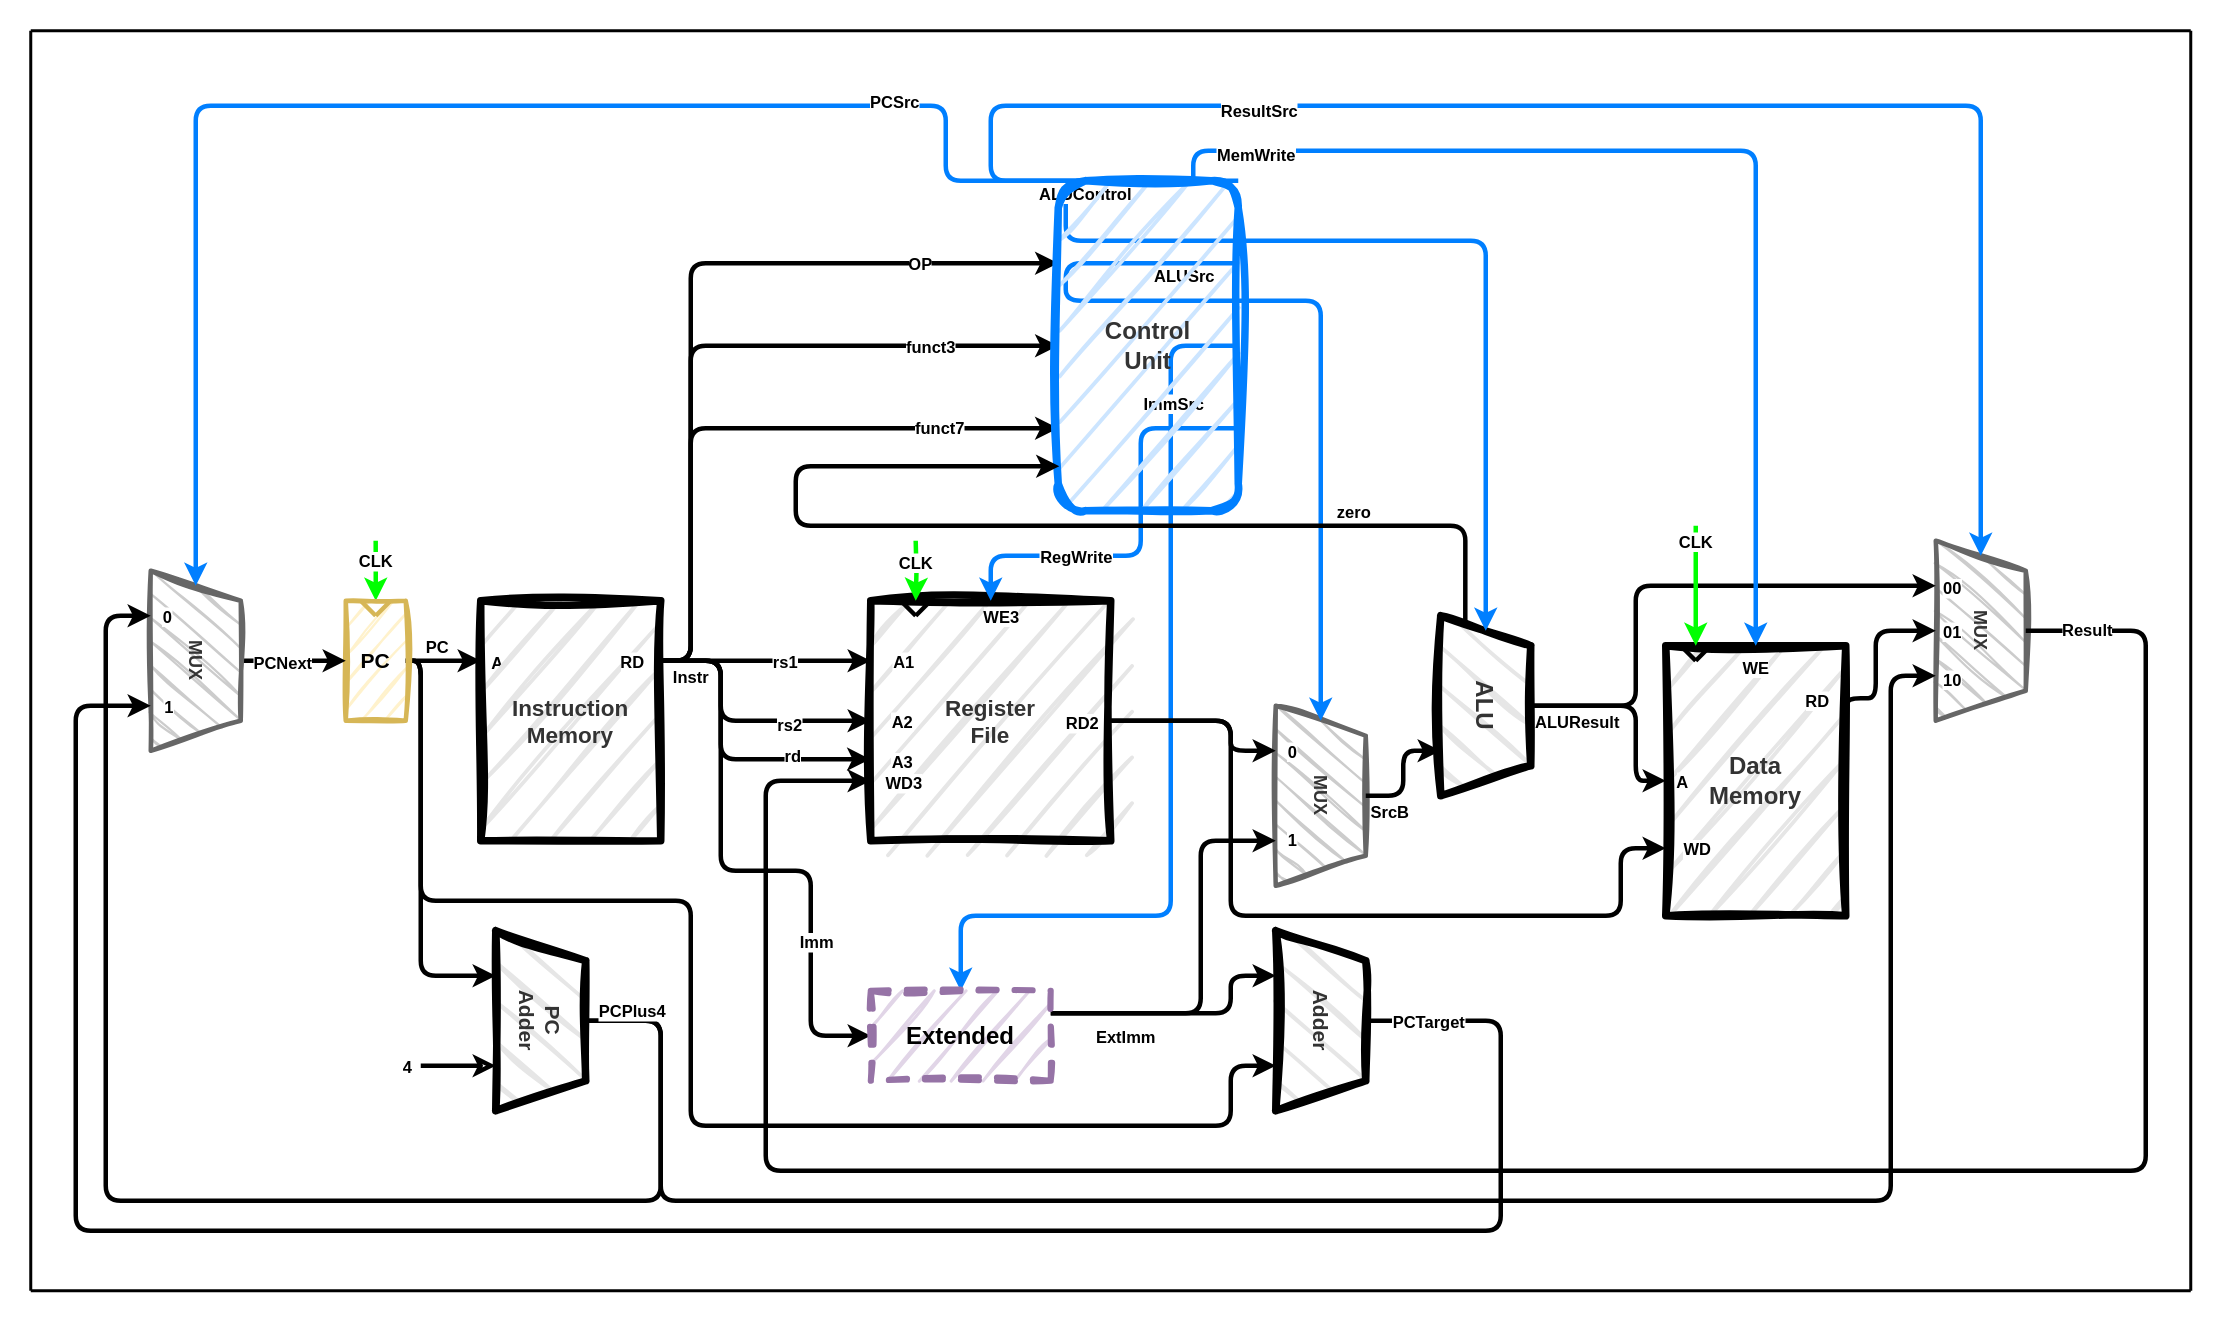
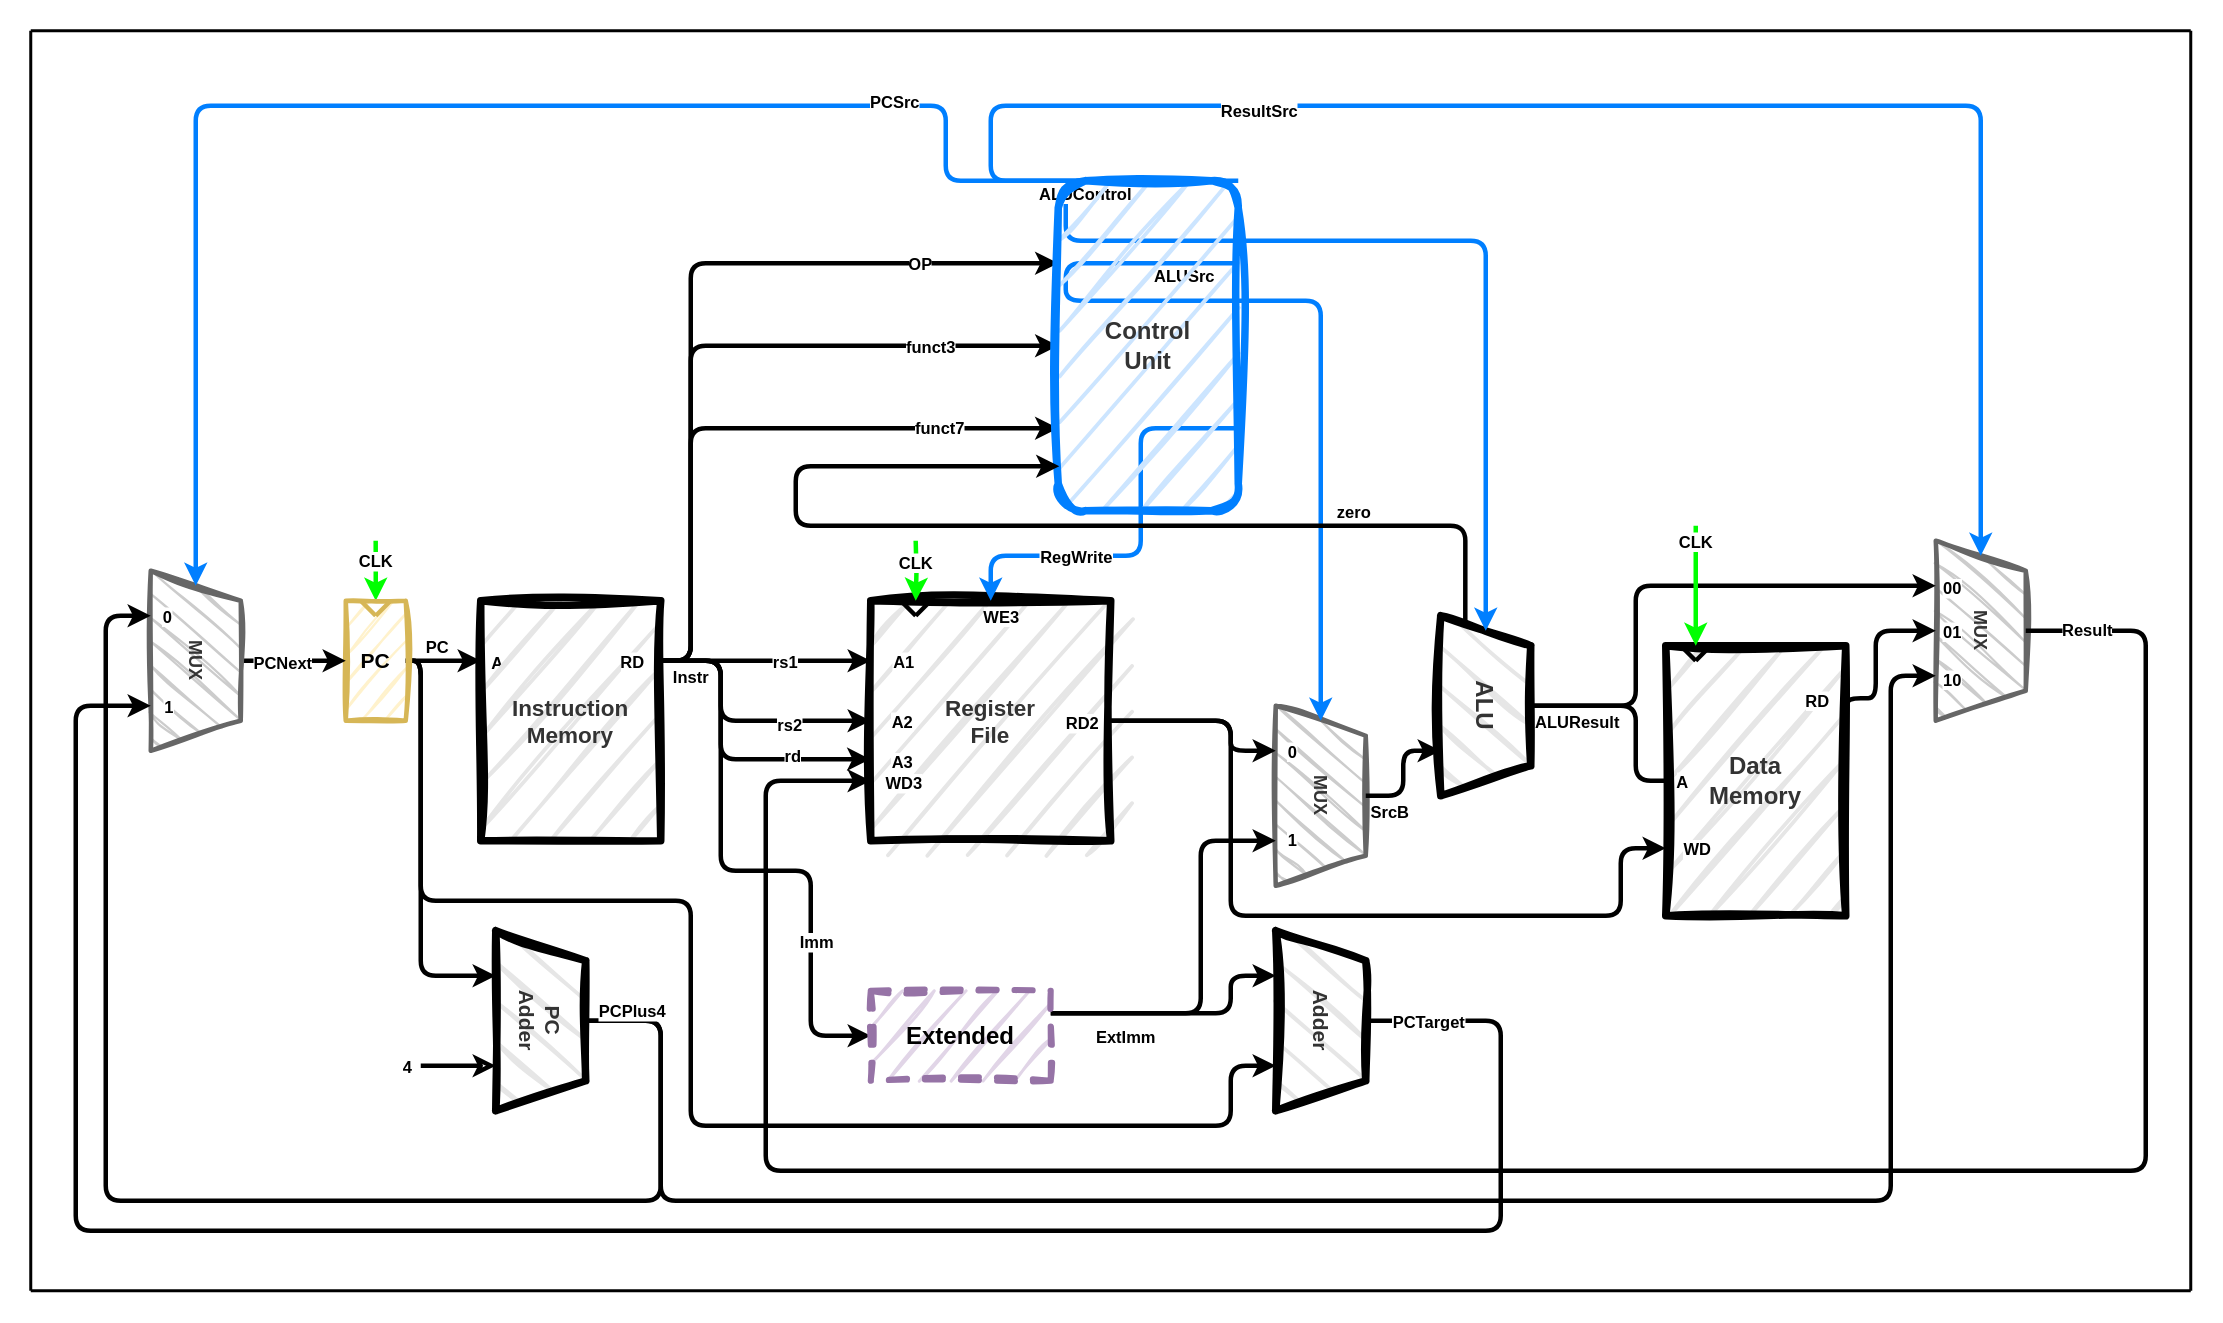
(1701, 151) -> none
(1639, 779) -> (1647, 780)
(1171, 823) -> none
